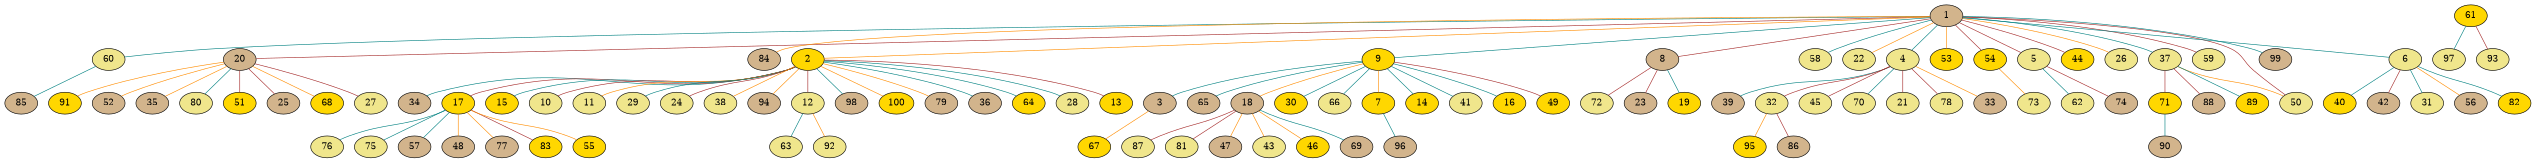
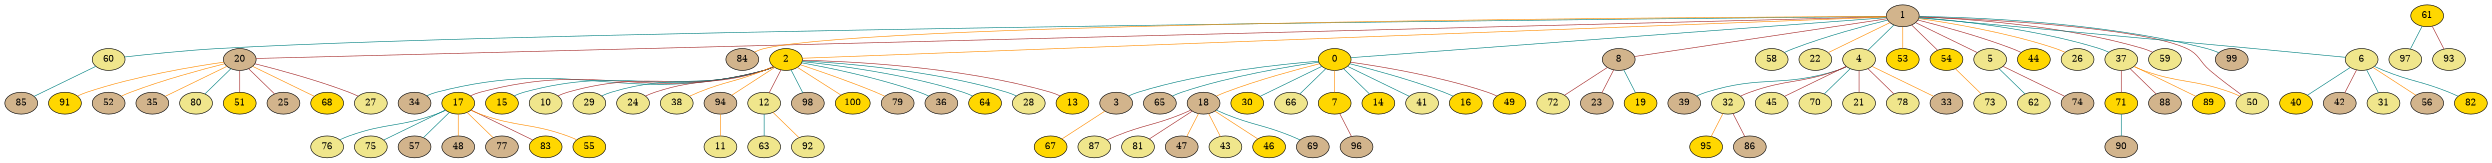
(1378, 59) -> (1335, 59)
(699, 81) -> (720, 125)
(2209, 81) -> (2165, 81)
(1389, 125) -> (1346, 125)
